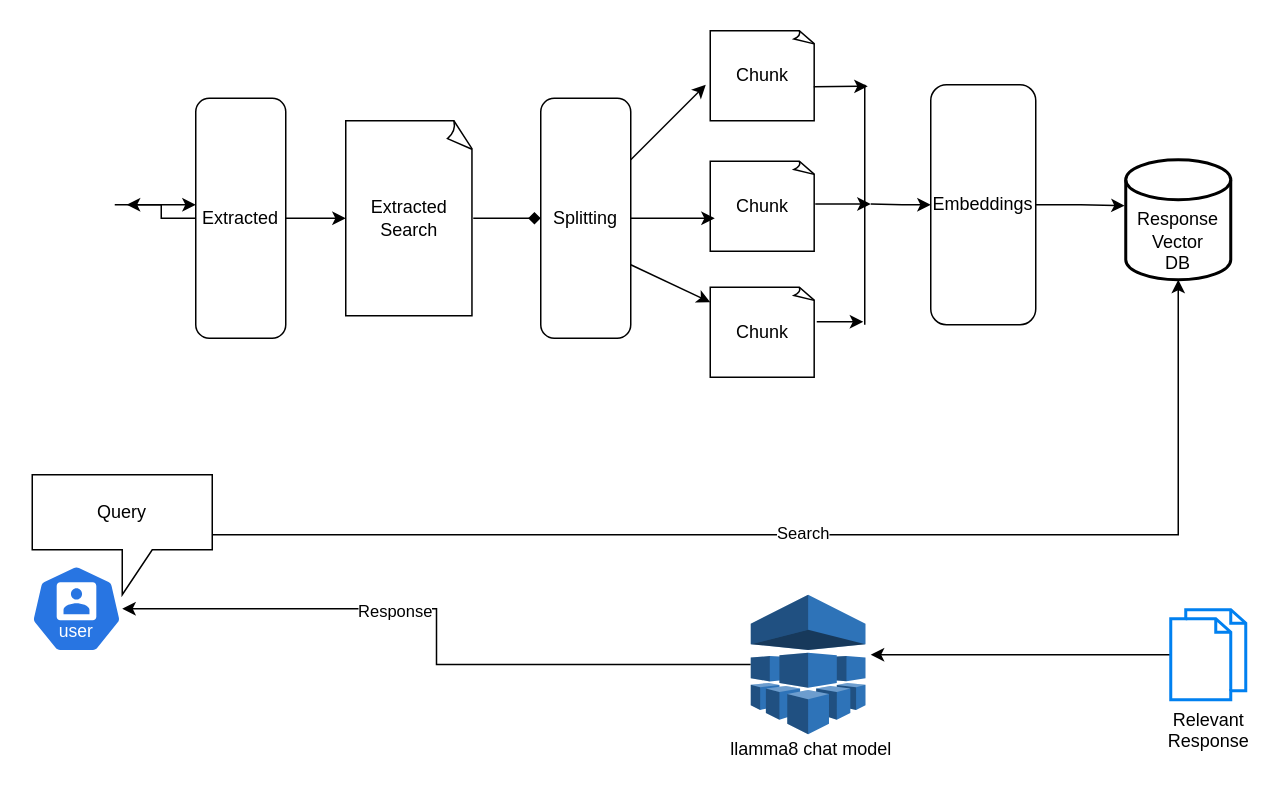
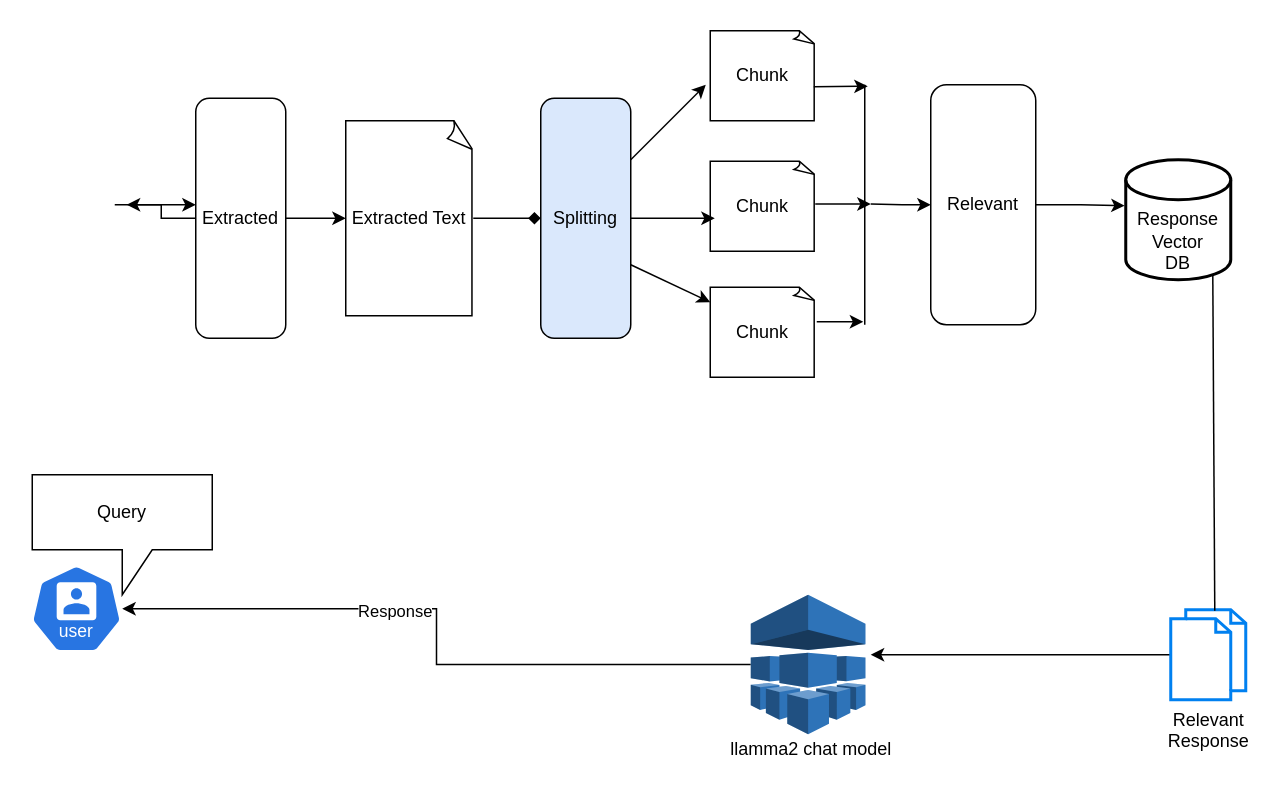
(983, 205) -> (983, 205)
(410, 218) -> (410, 218)
(586, 218) -> (586, 218)
none -> (1214, 443)
(817, 535) -> none
(812, 749) -> (812, 749)
